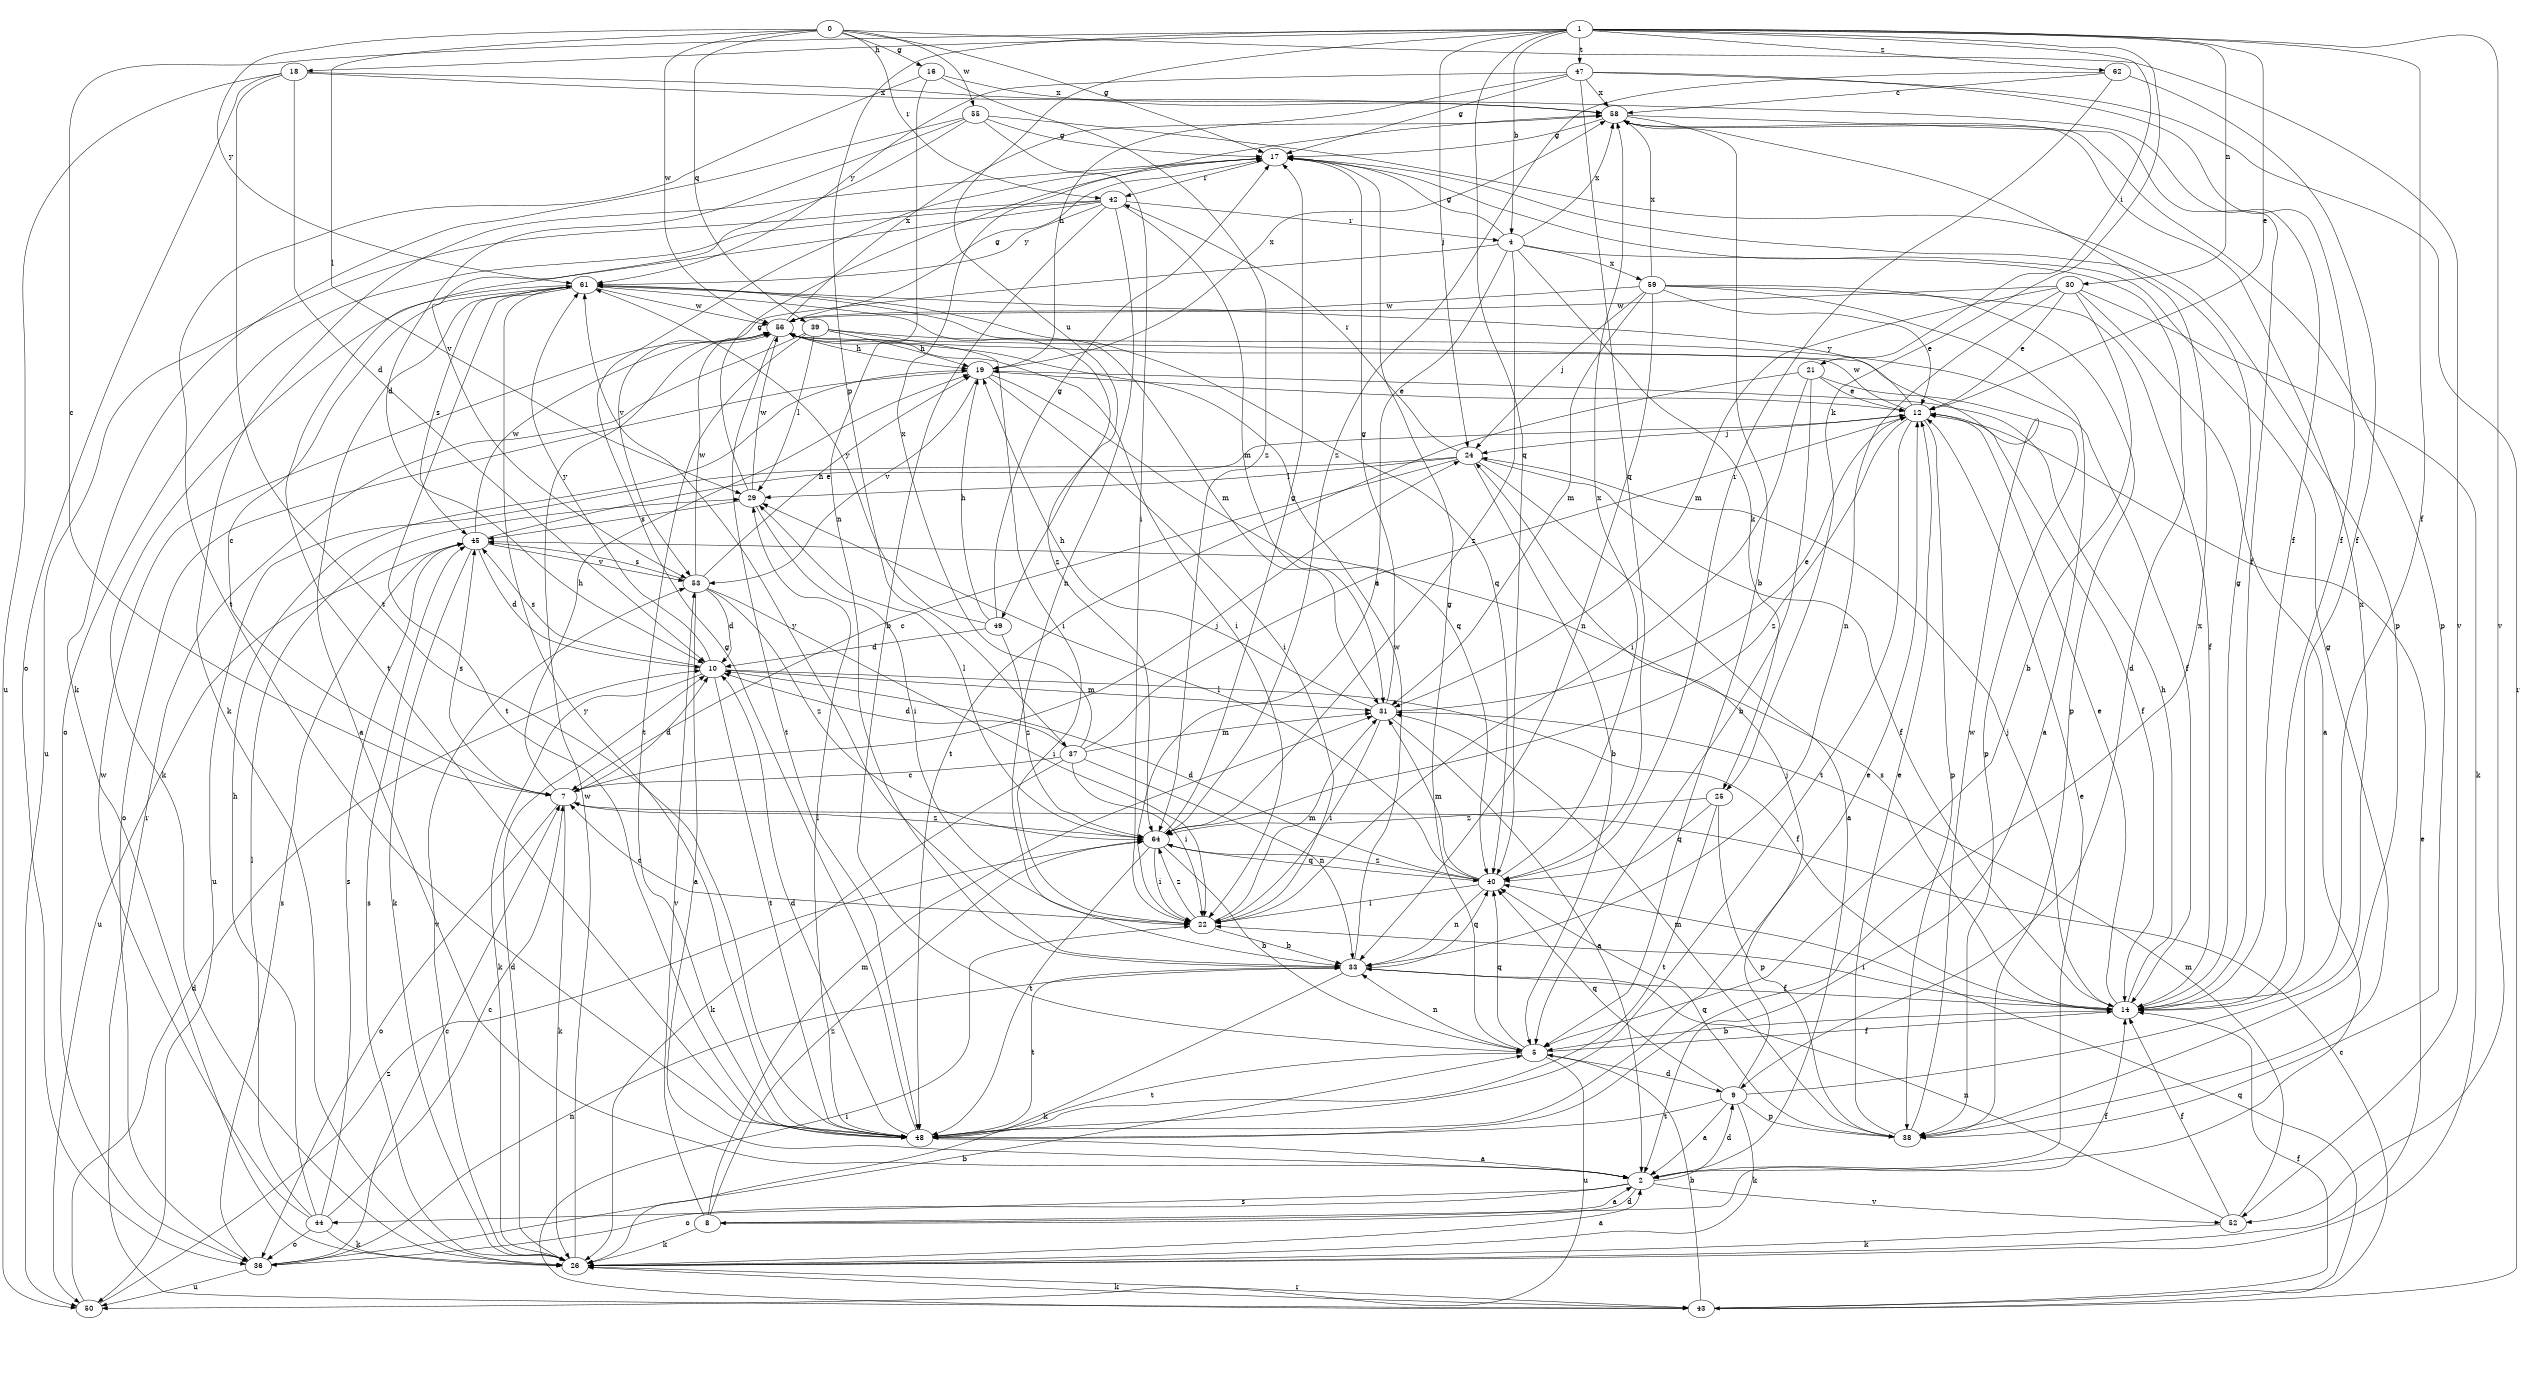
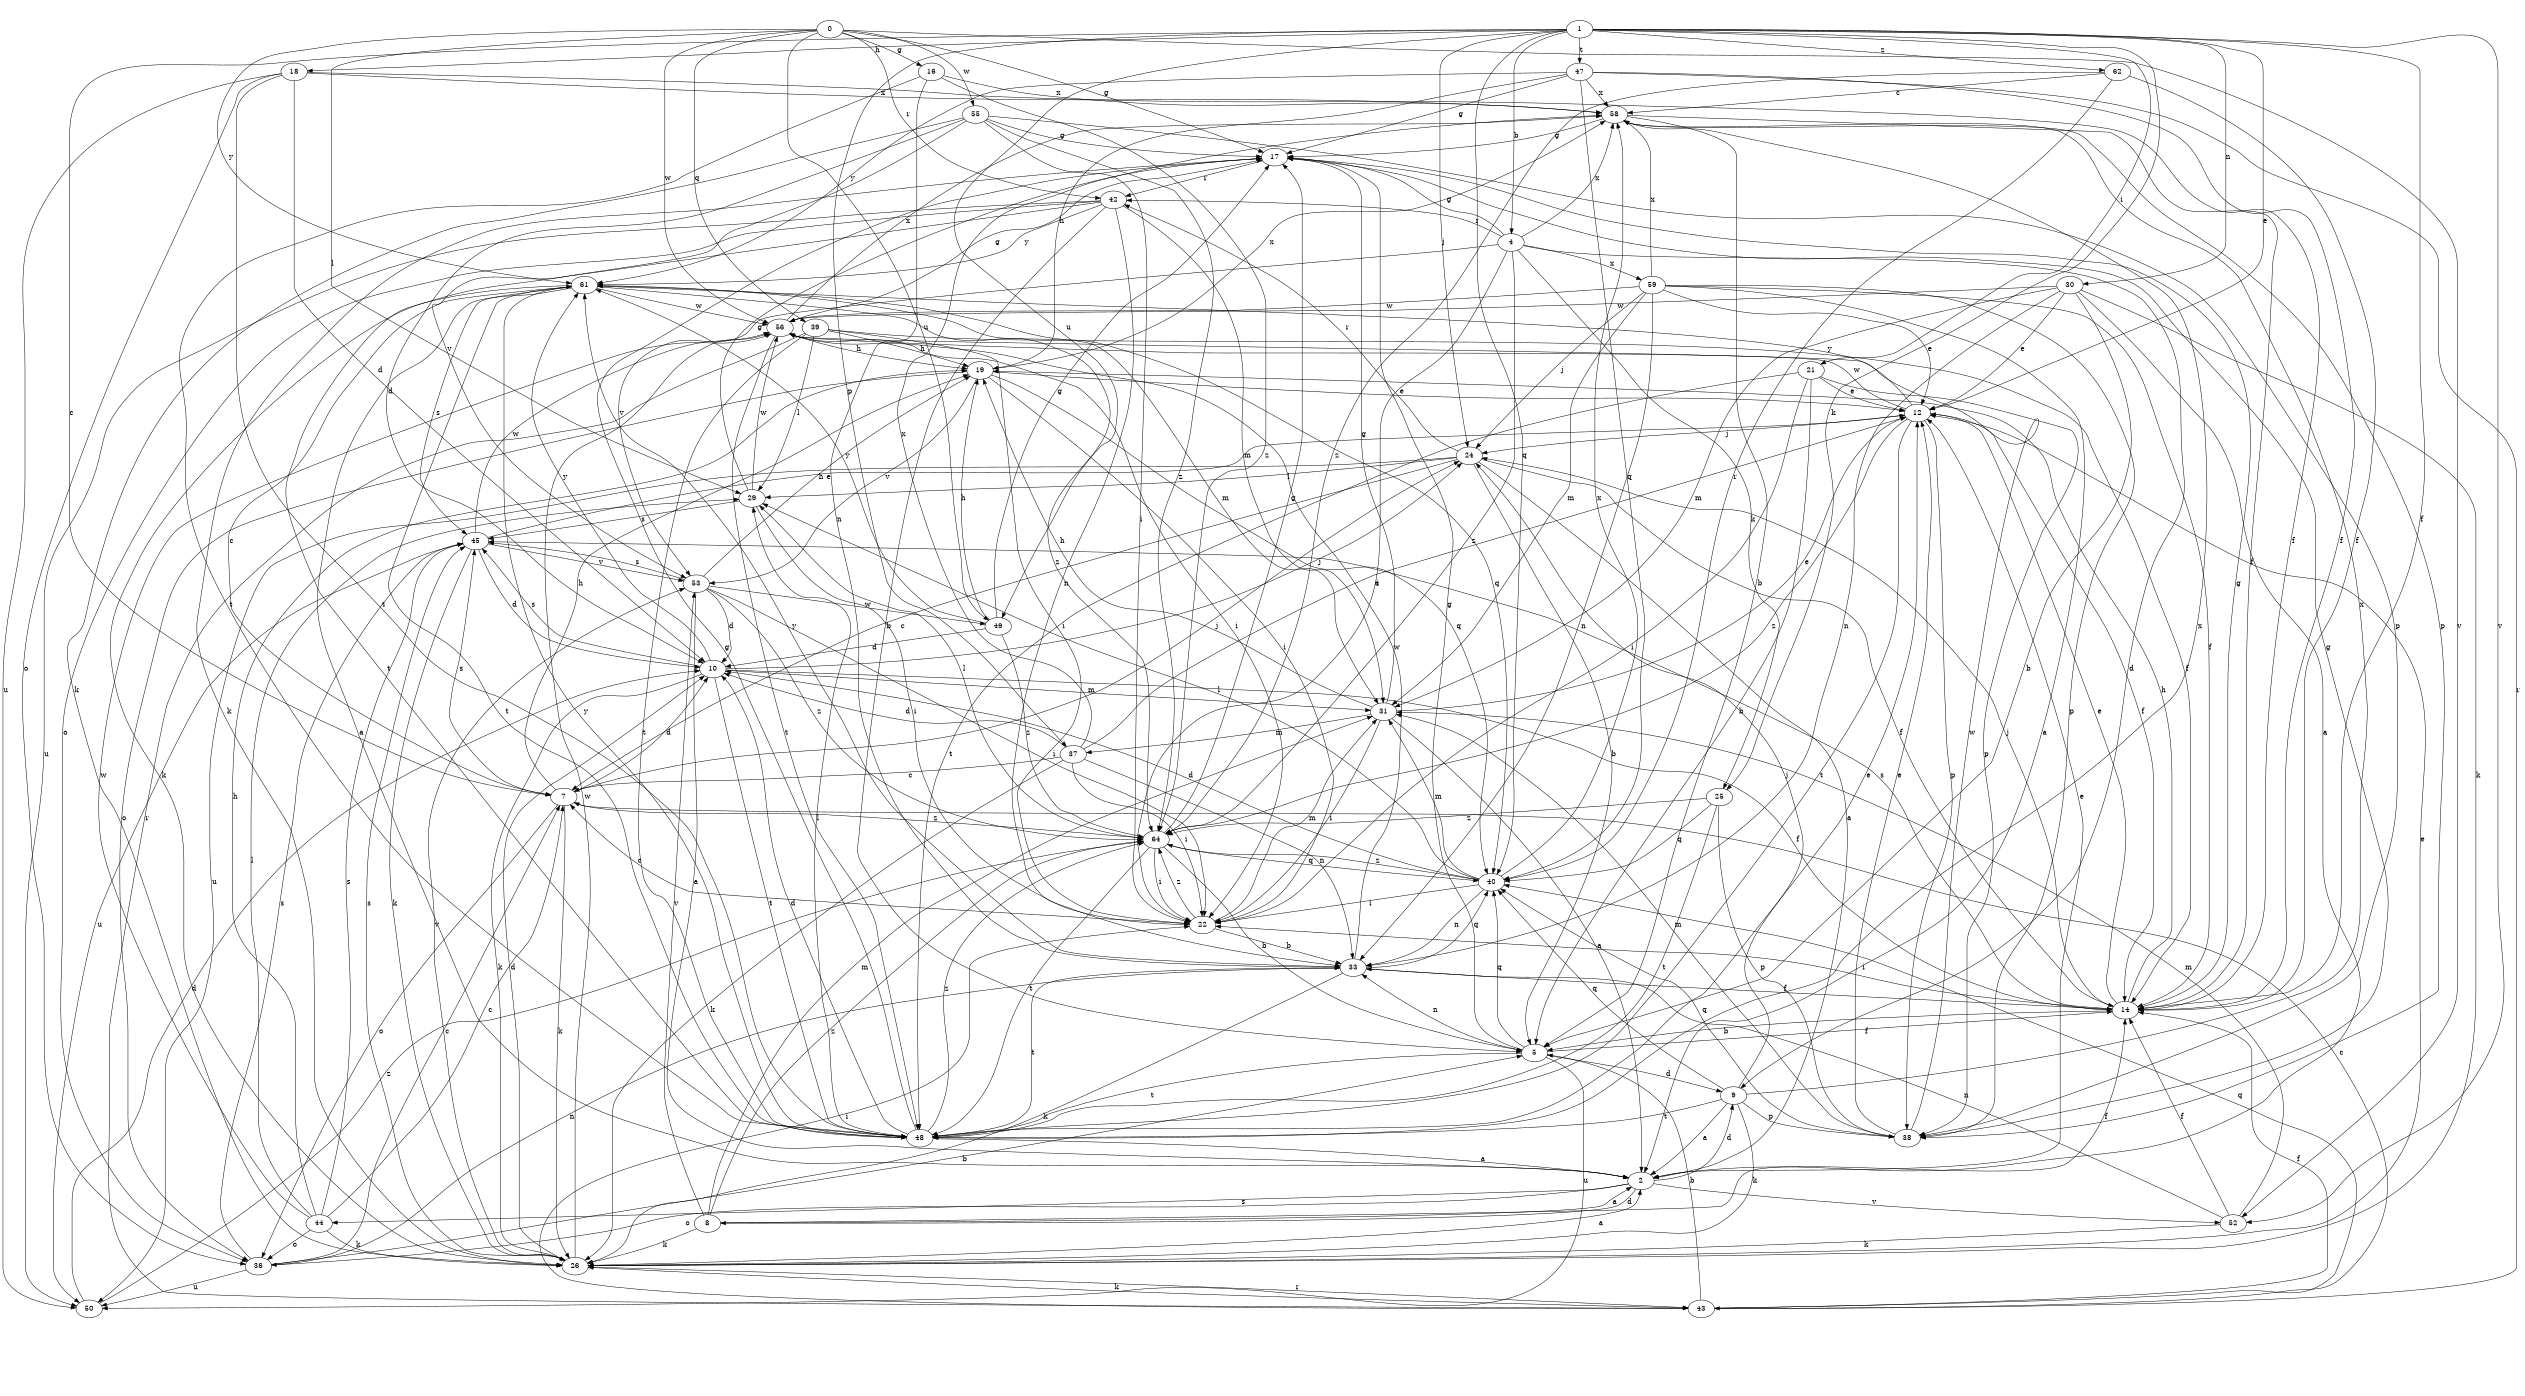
(1310, 220) -> (1319, 205)
none -> (922, 332)
none -> (1194, 405)
(700, 433) -> (845, 605)
none -> (1093, 635)
(1225, 729) -> (1231, 736)
none -> (966, 940)
